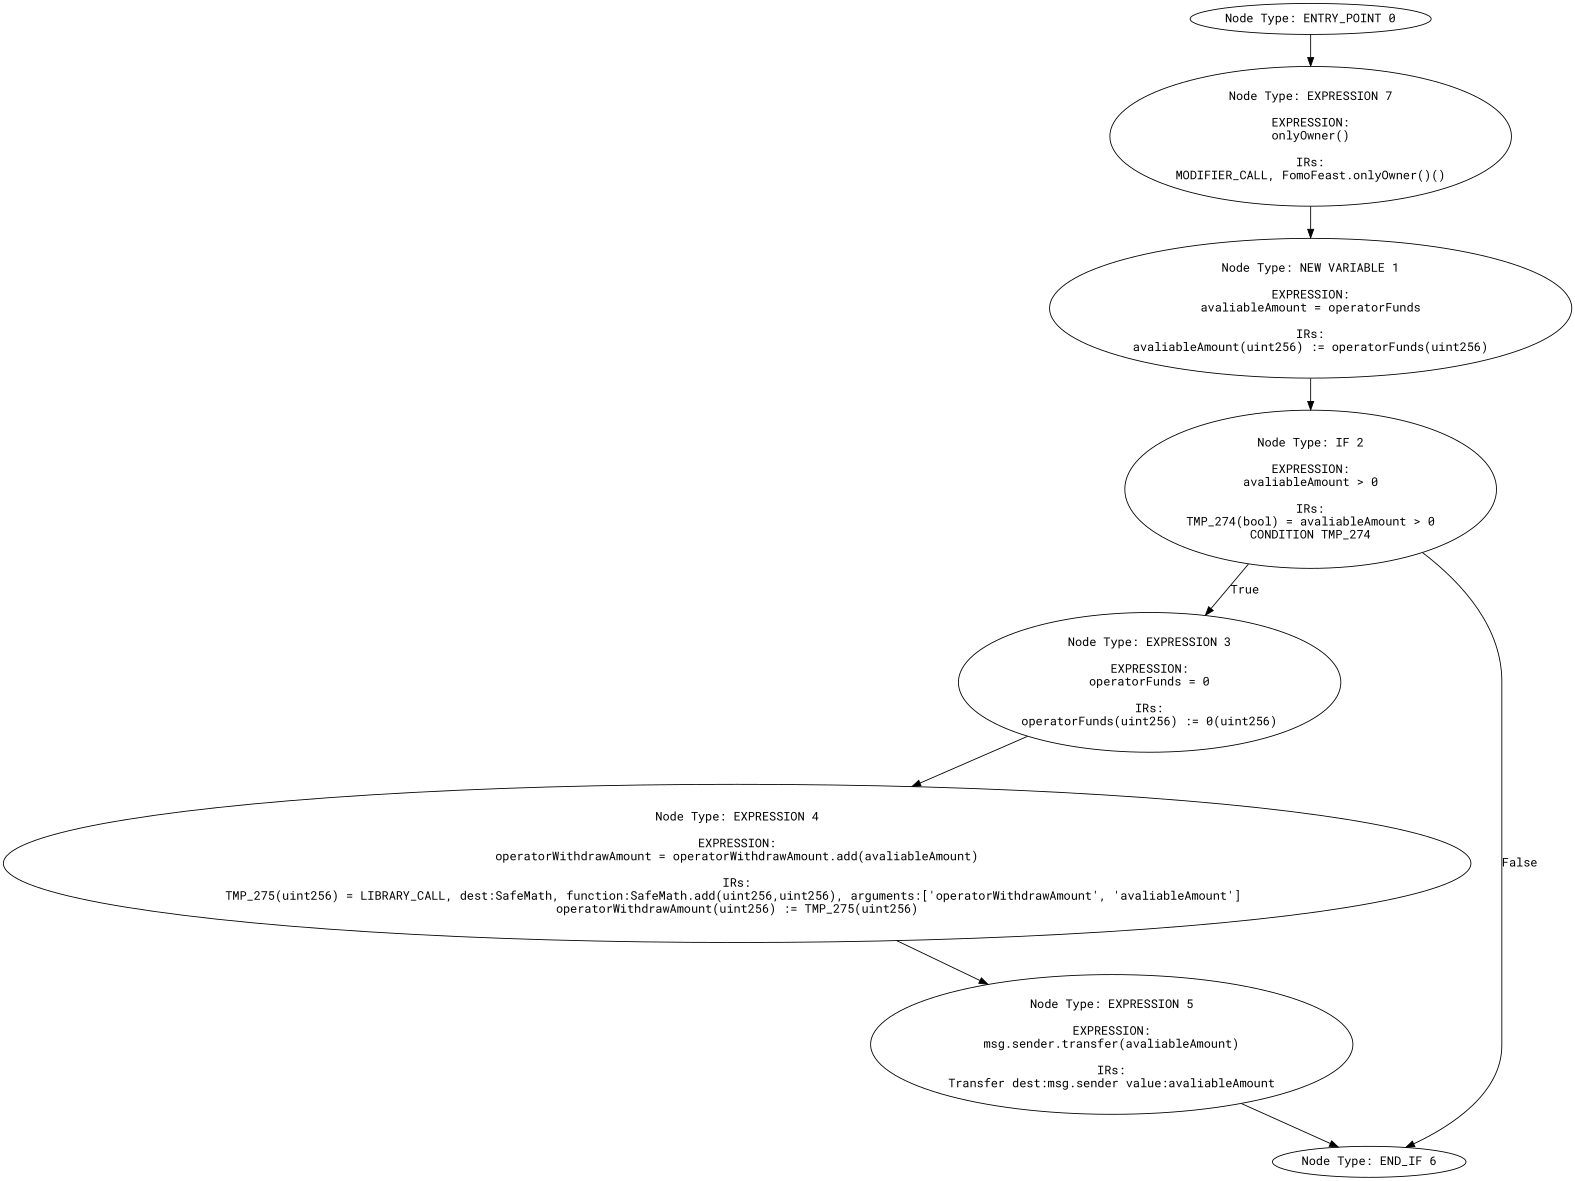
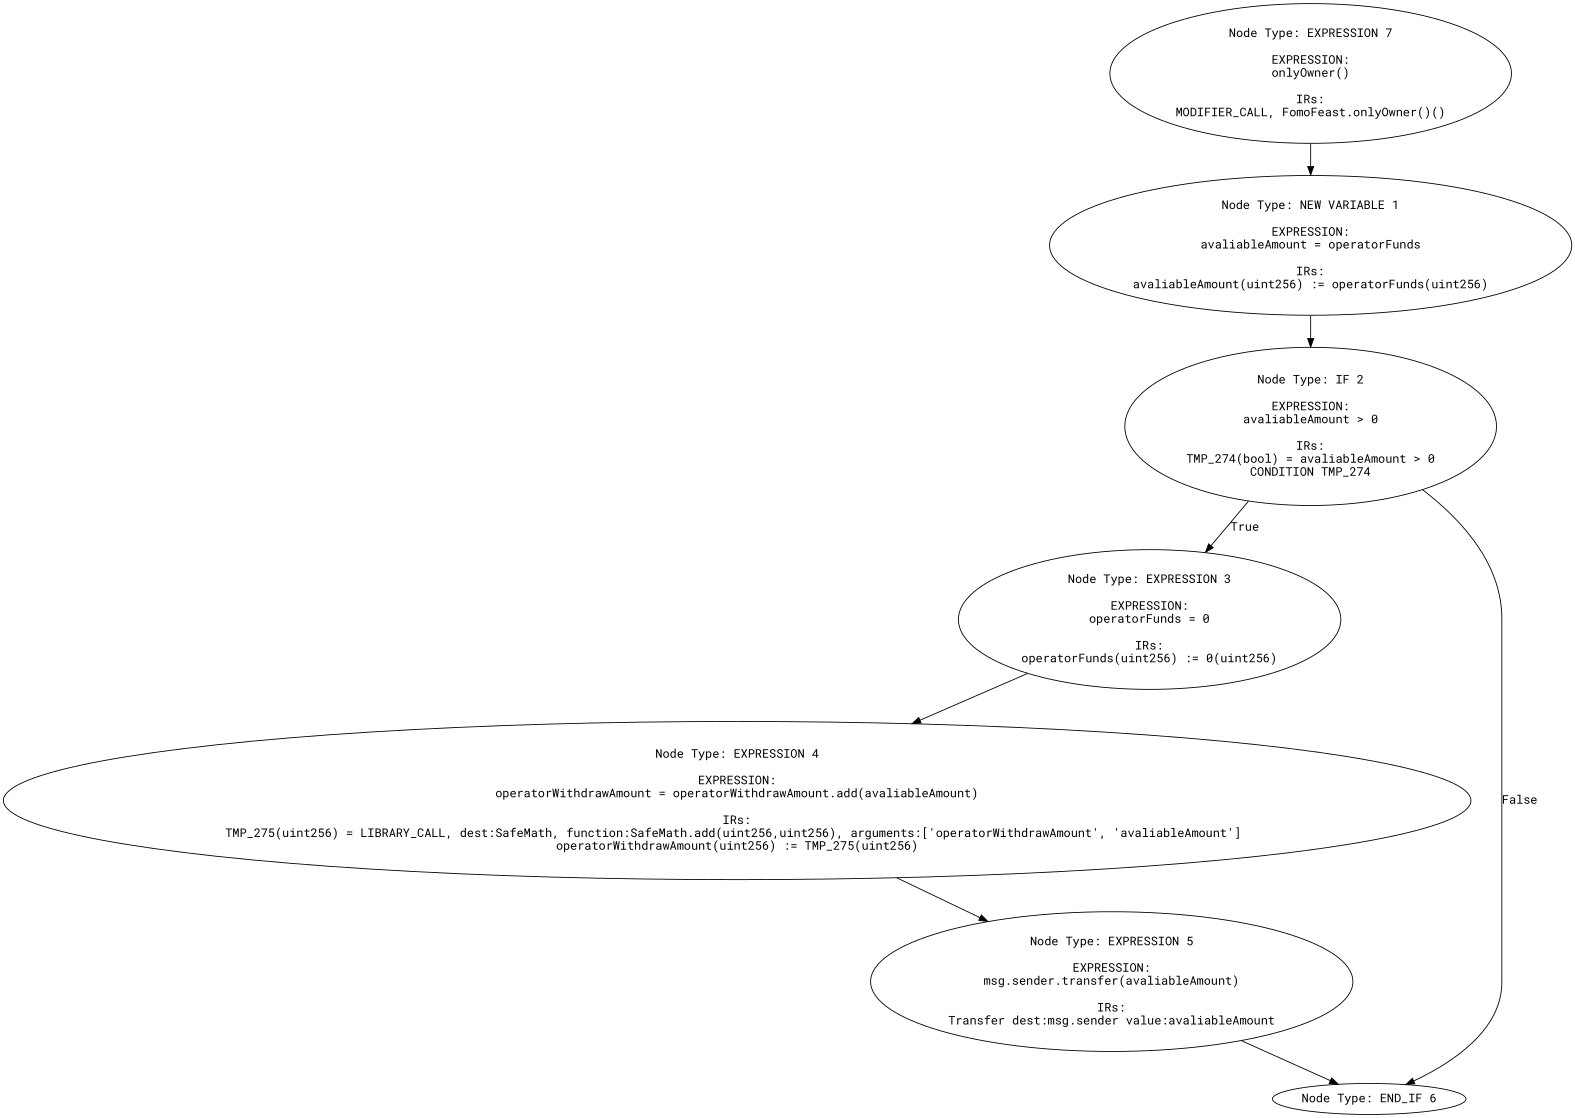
(1311, 19) -> none
